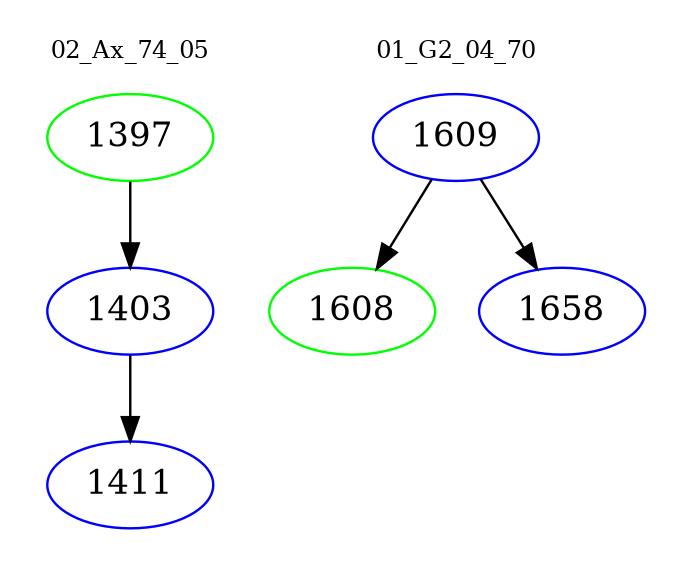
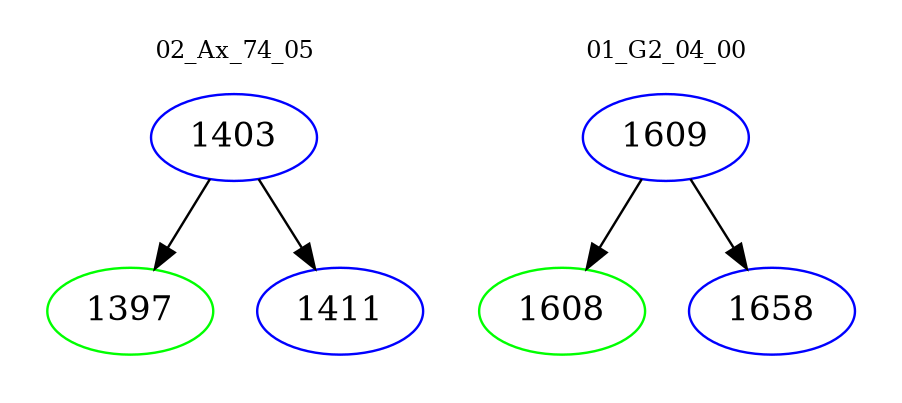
(457, 52) -> (667, 52)
(130, 213) -> (189, 213)
